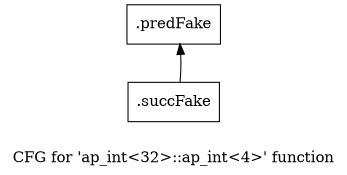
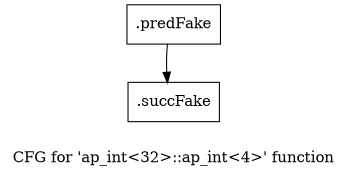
(181, 69) -> (167, 58)
